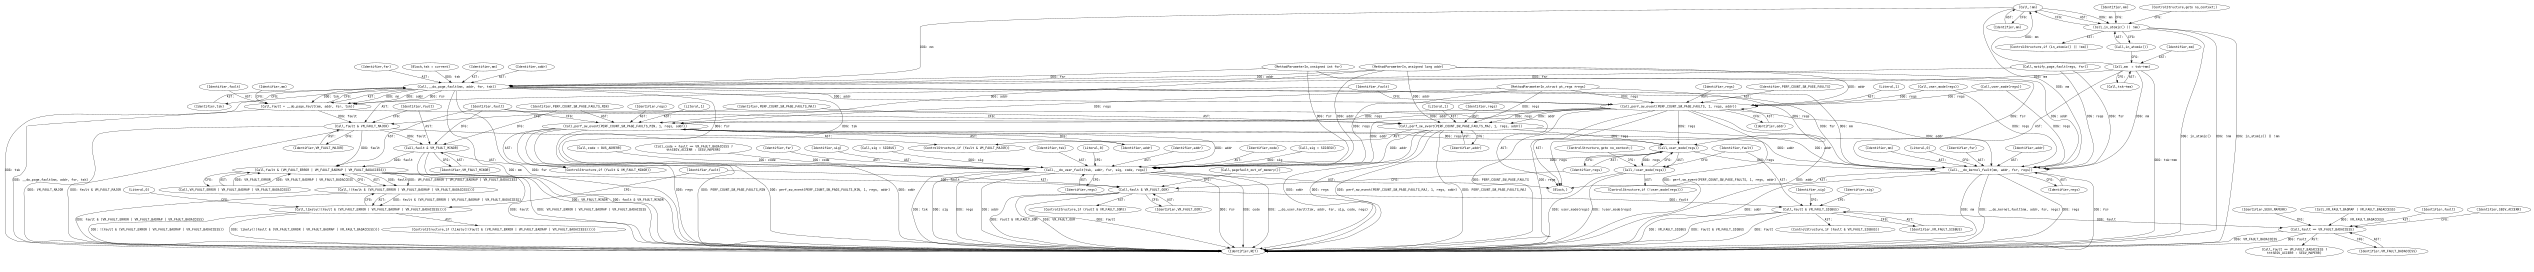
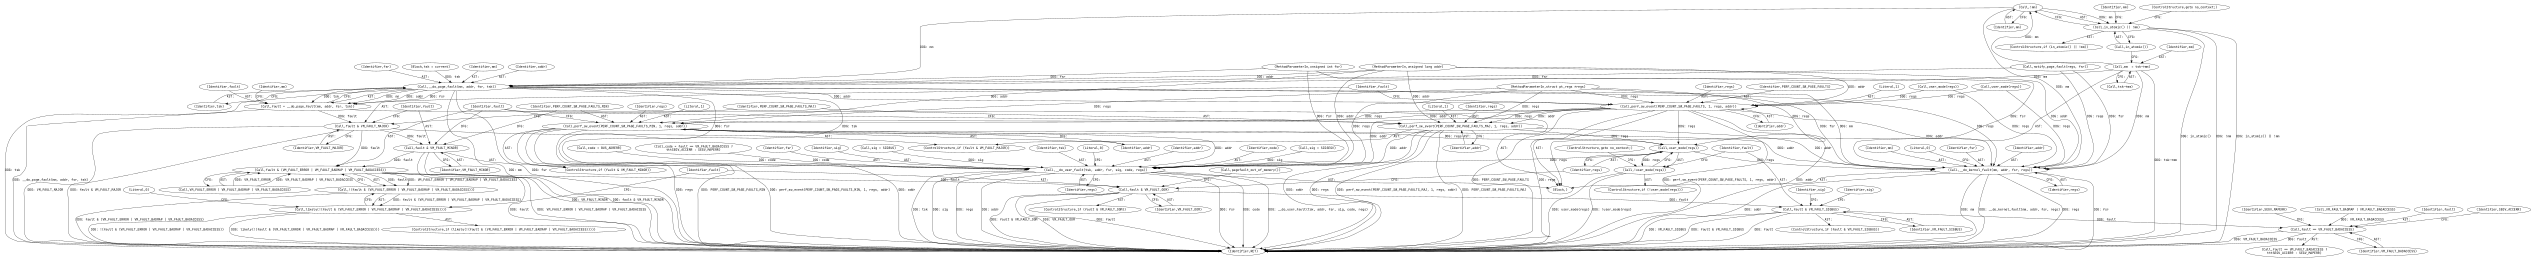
none -> (1807, 99)
